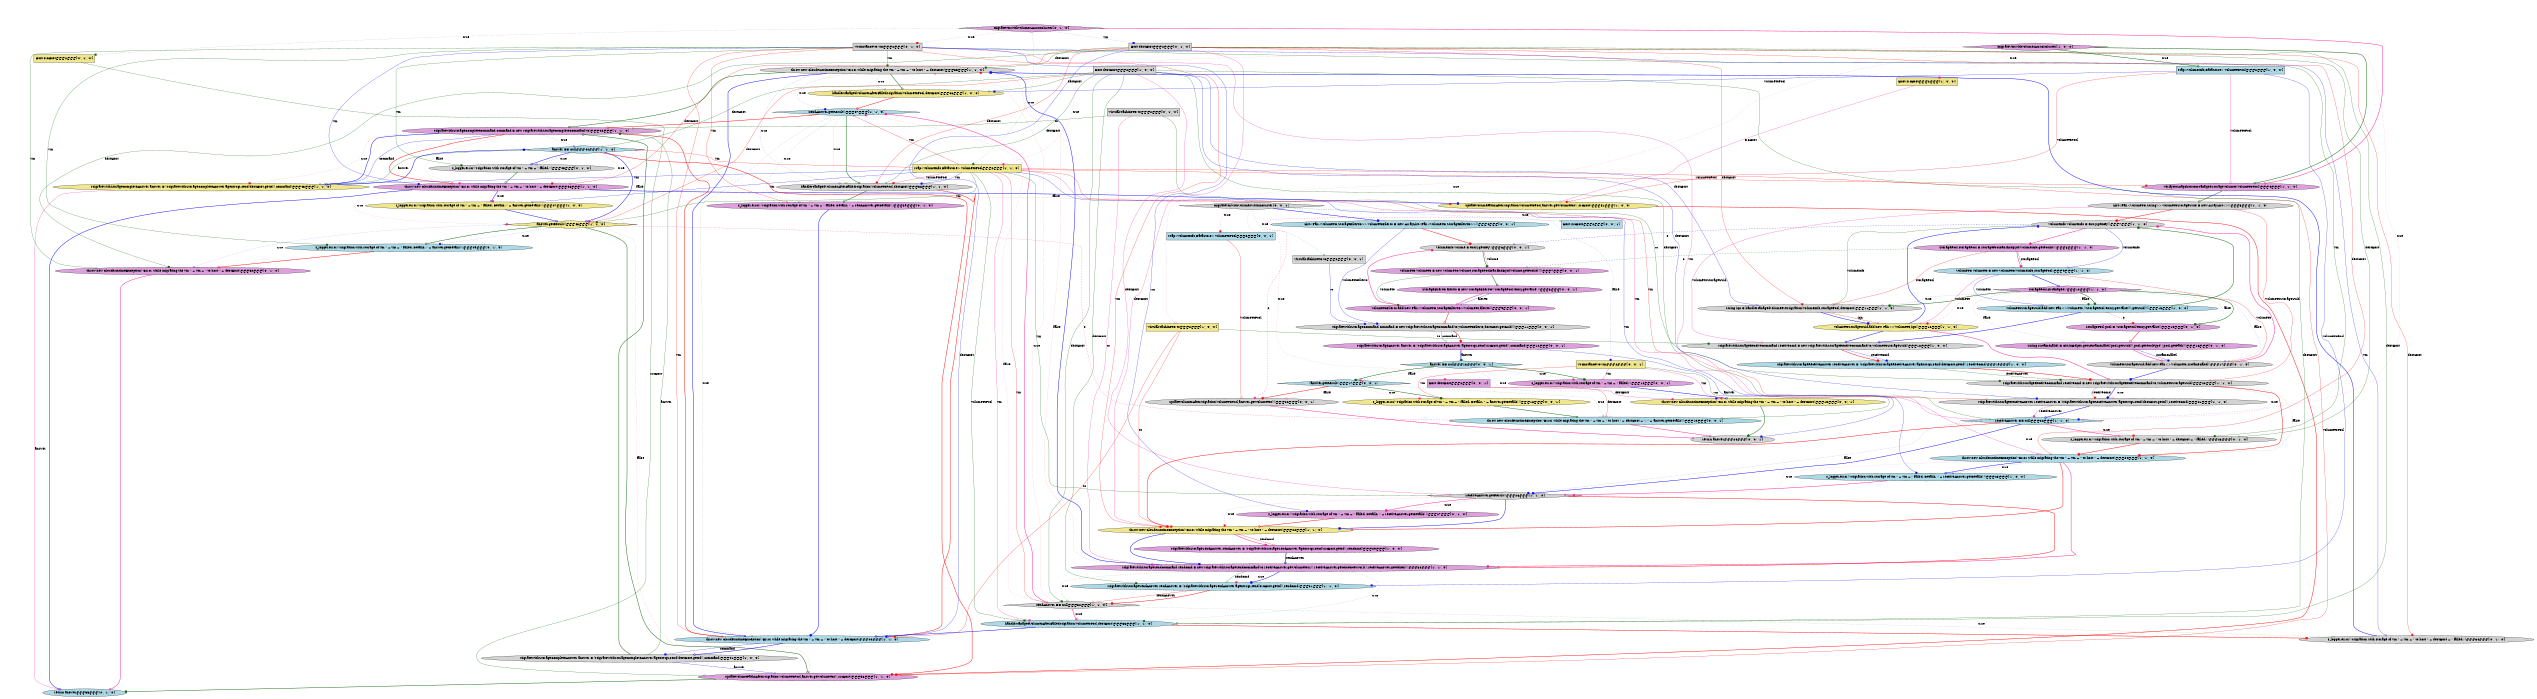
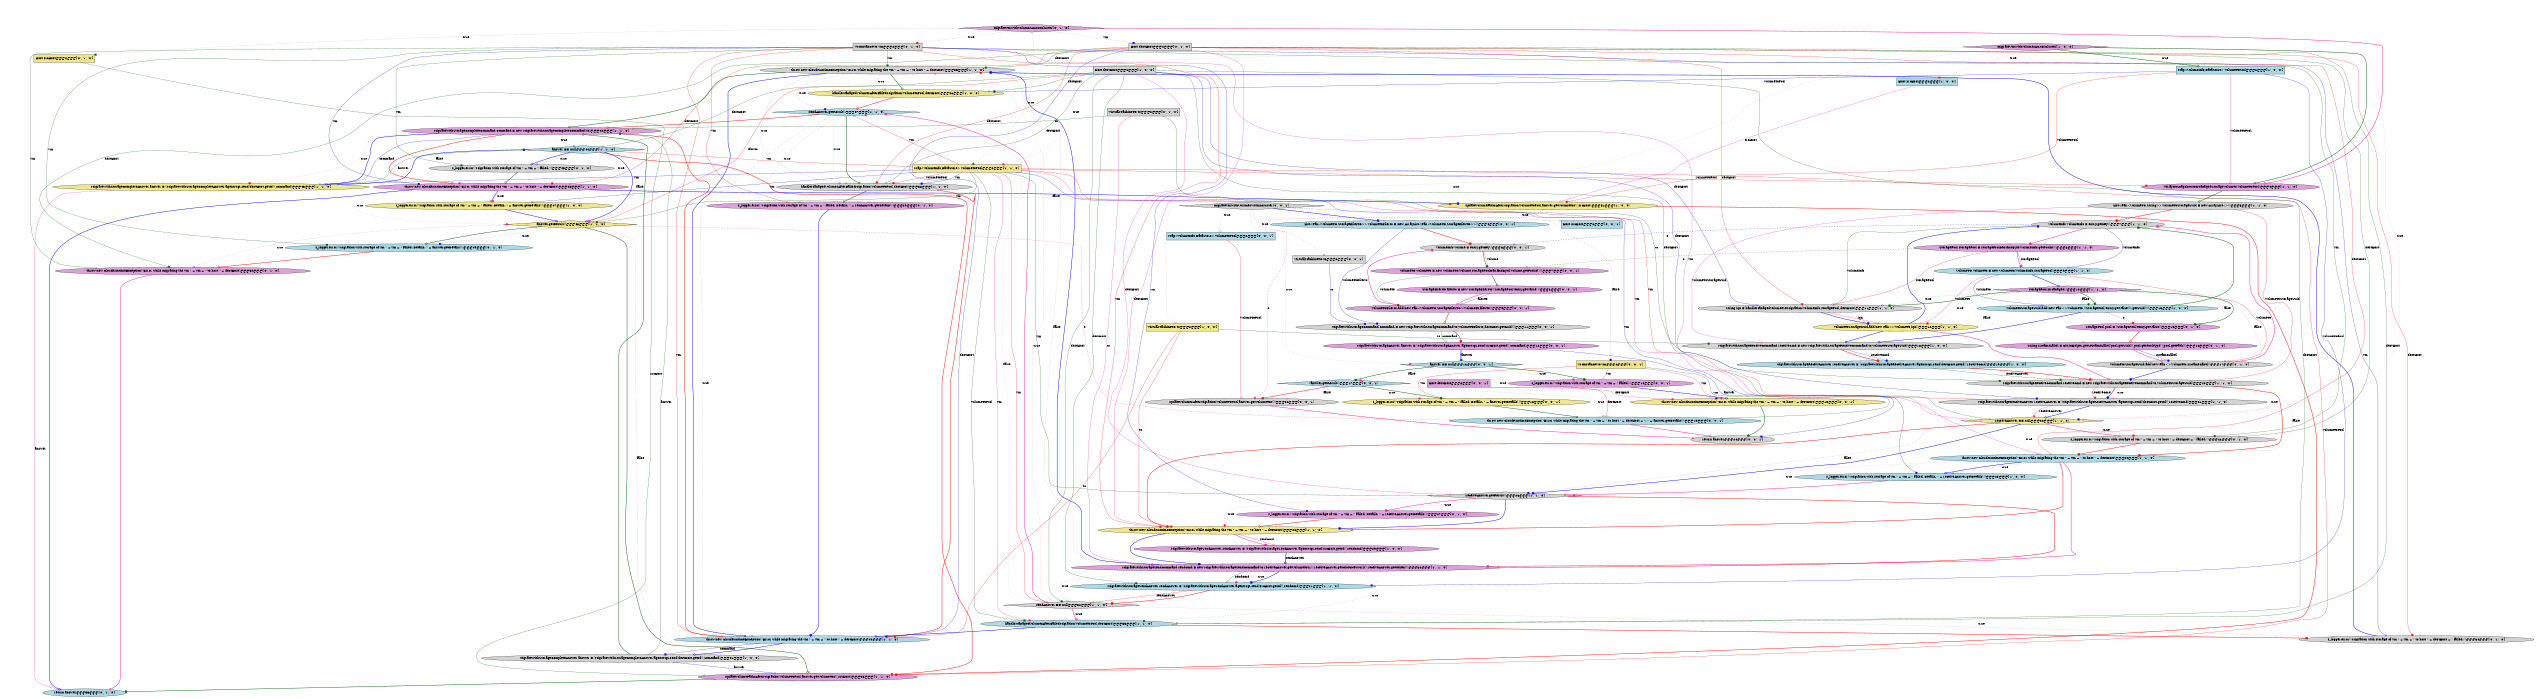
(1927, 82) -> (1927, 82)
(753, 150) -> (753, 150)
(774, 164) -> (756, 160)
(1222, 217) -> (1222, 217)
(1282, 349) -> (1286, 329)
(2032, 421) -> (2032, 421)
